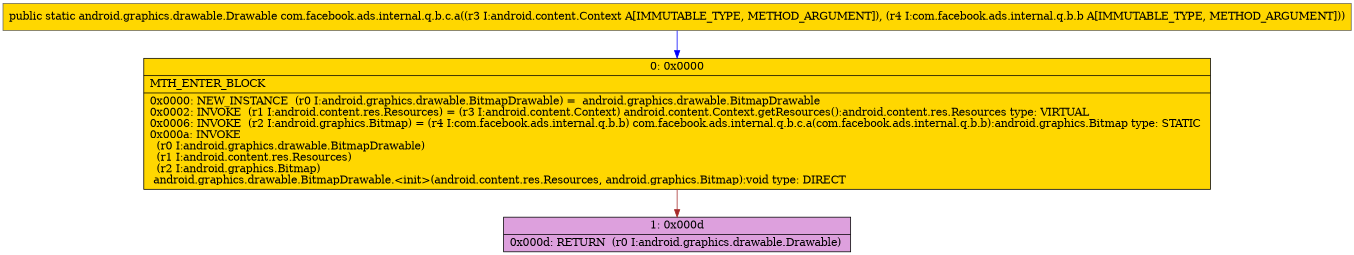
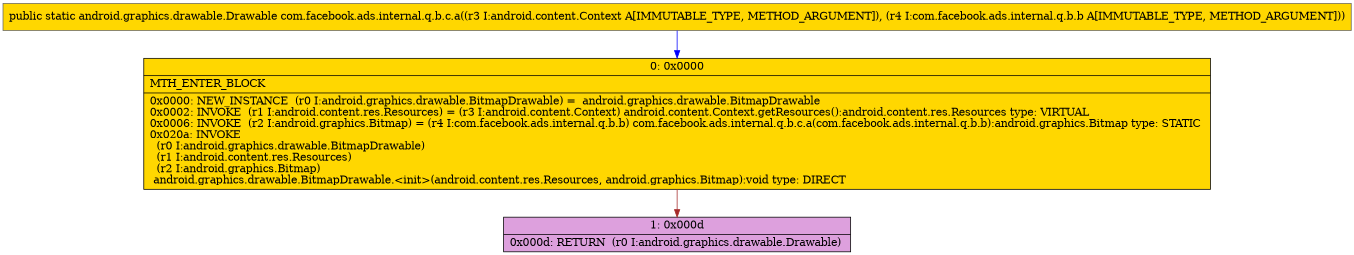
(199, 135) -> (199, 135)
